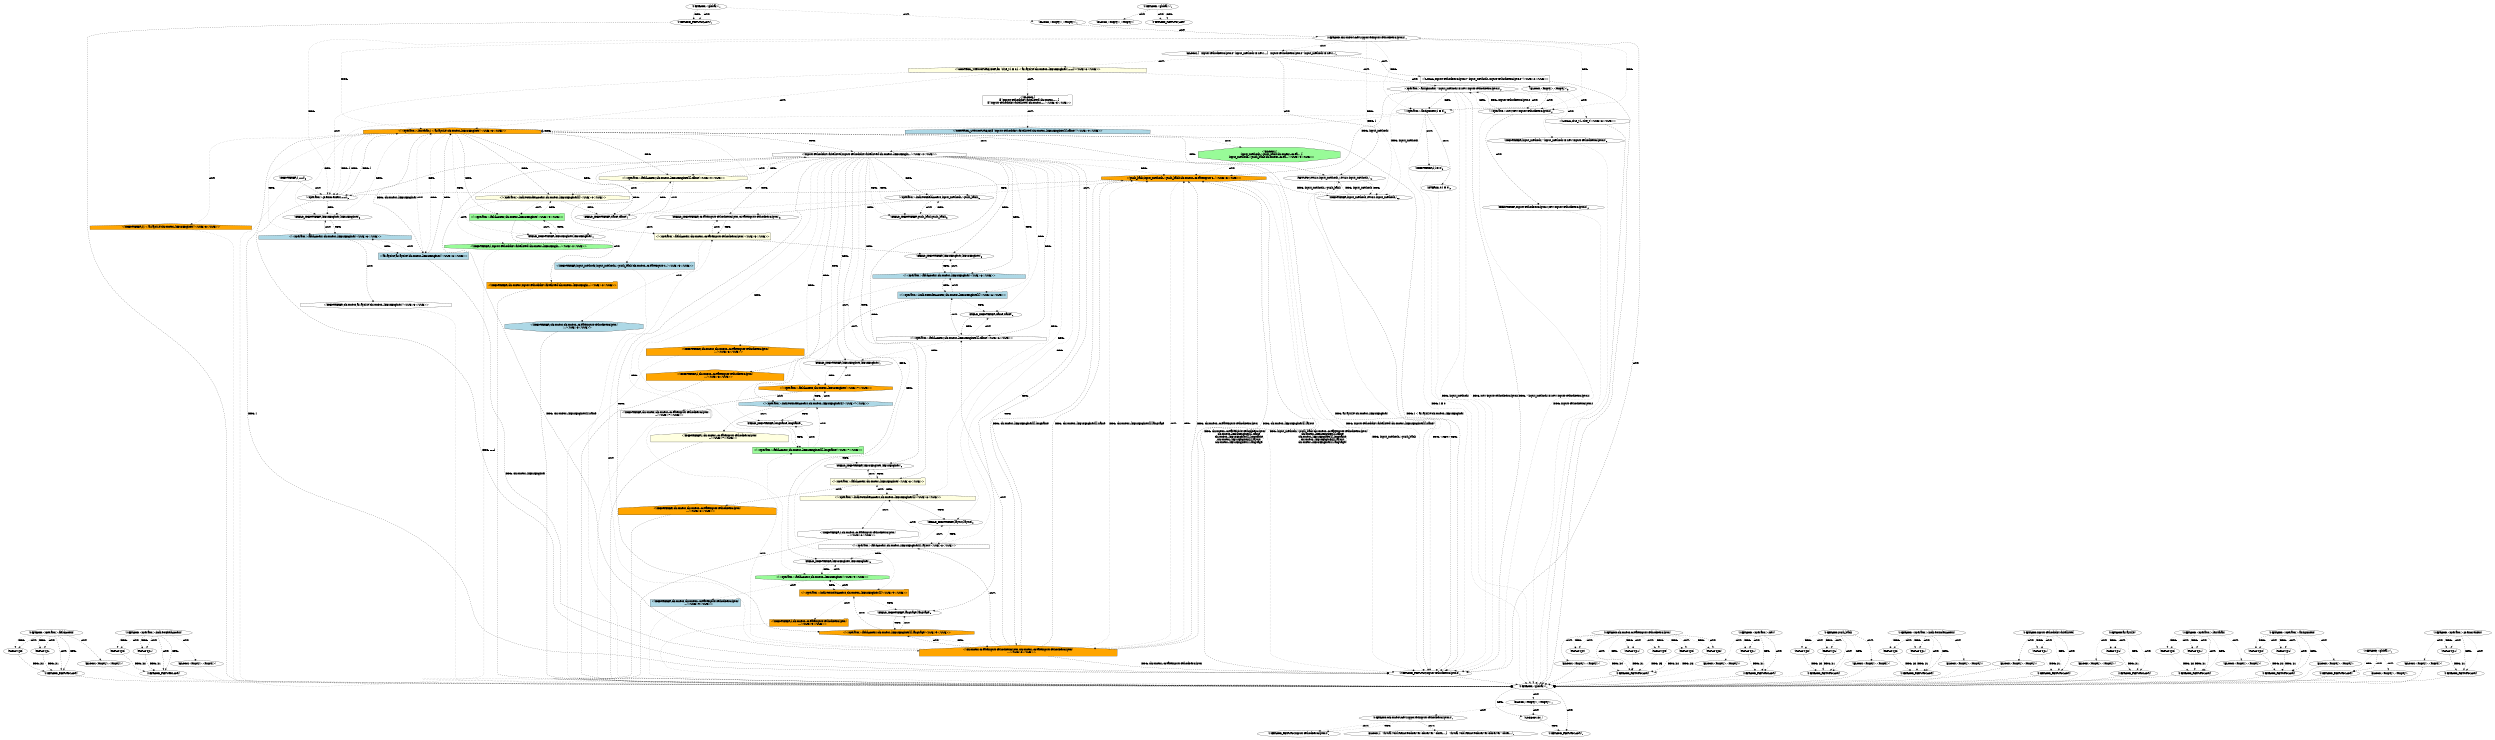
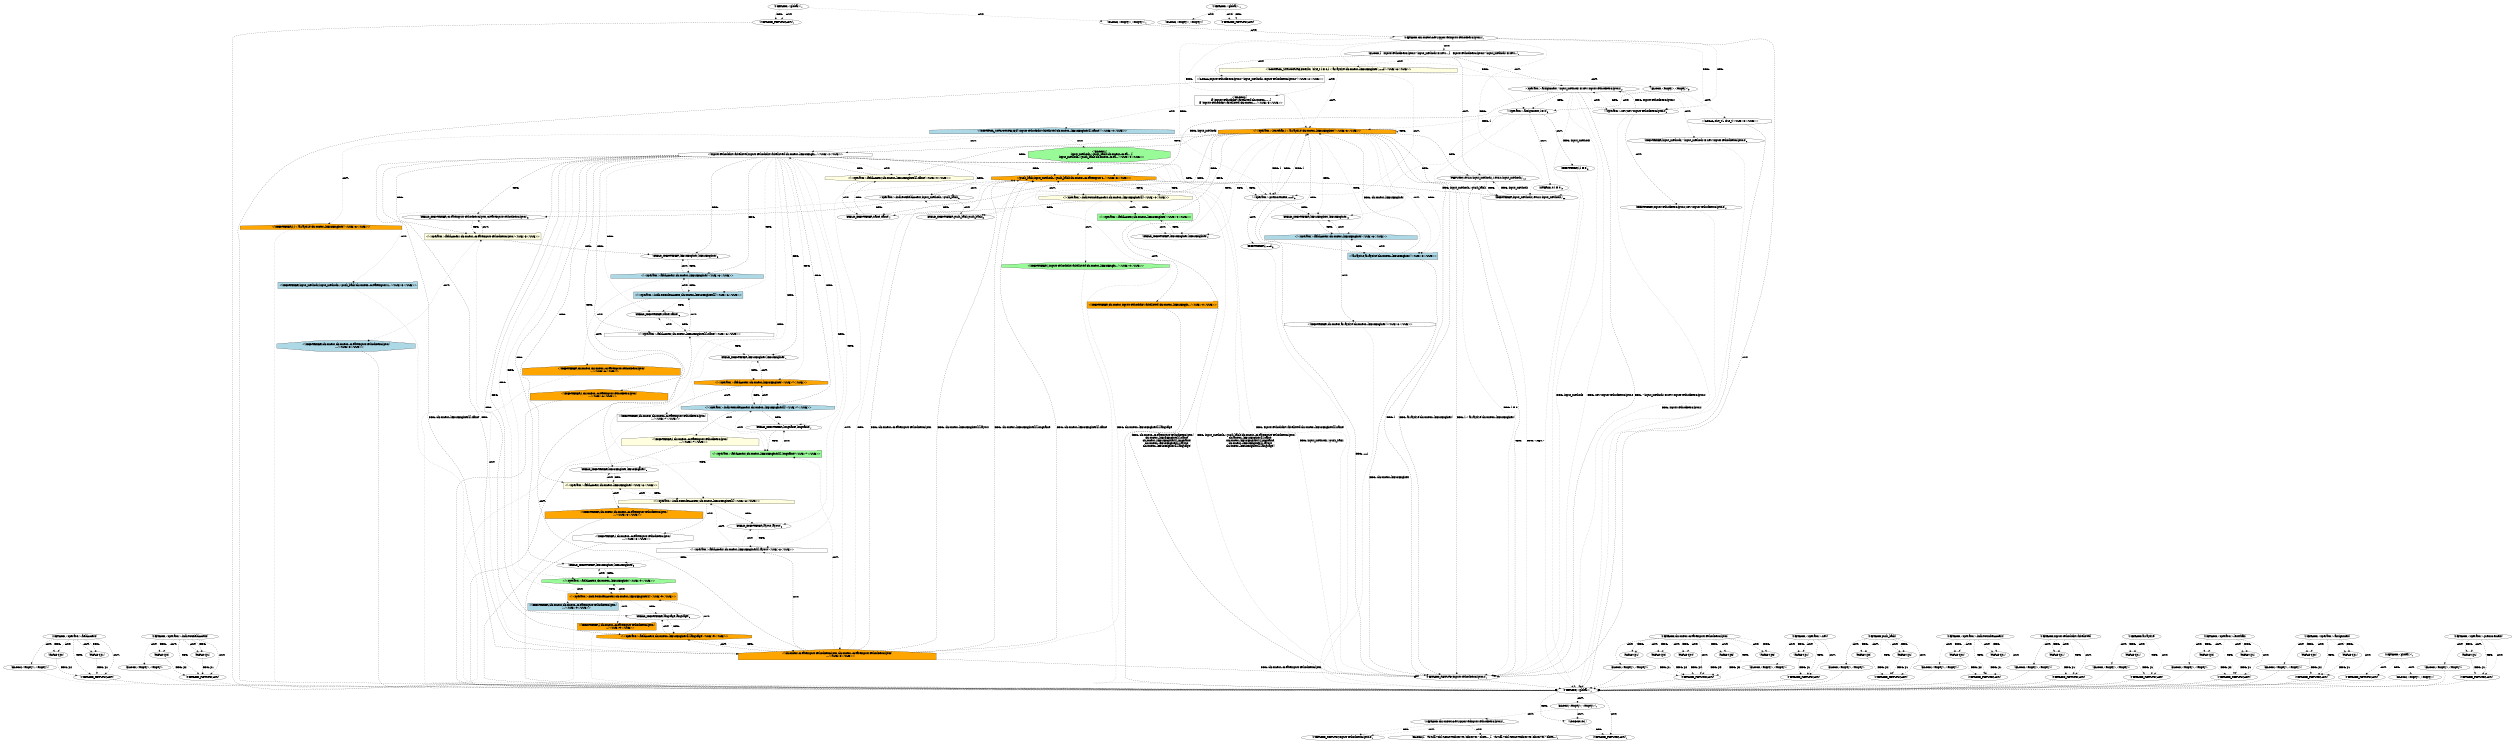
(1445, 148) -> (1542, 148)
(309, 187) -> (1249, 219)
